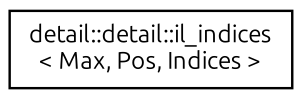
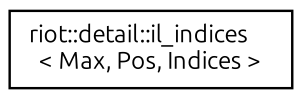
(151, 50) -> (151, 50)
